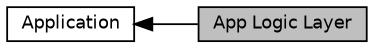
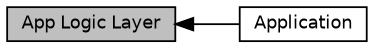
(175, 24) -> (217, 24)
